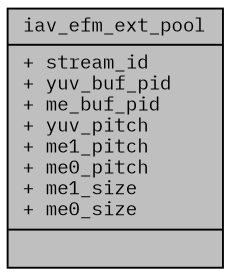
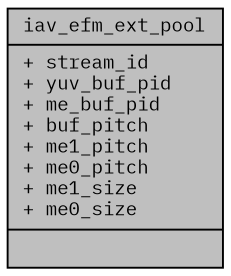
(87, 126) -> (87, 126)
